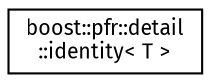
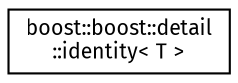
(105, 41) -> (119, 41)
